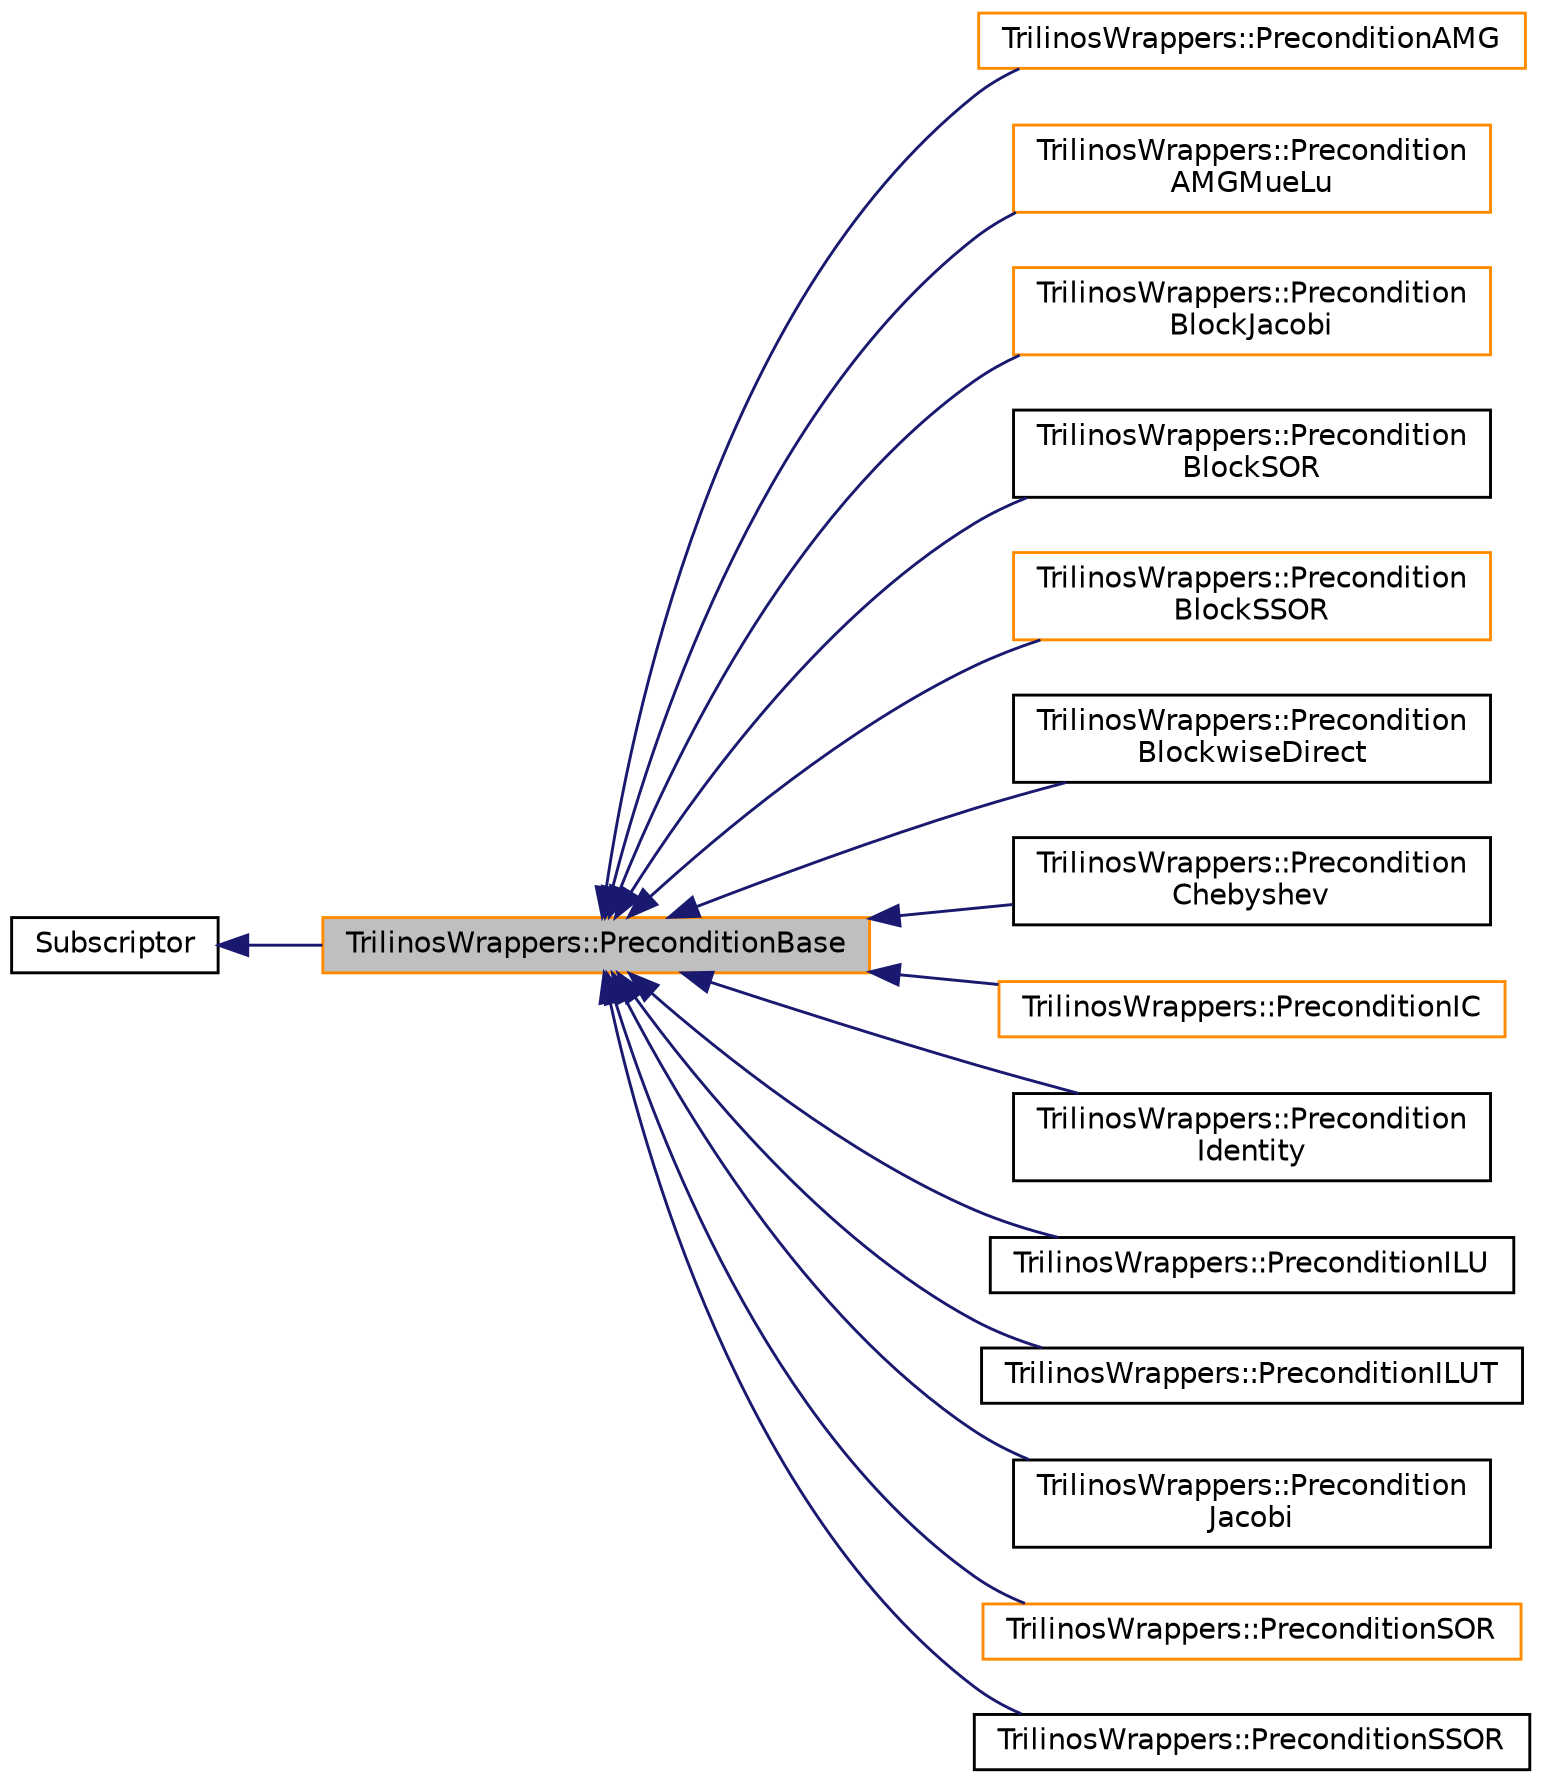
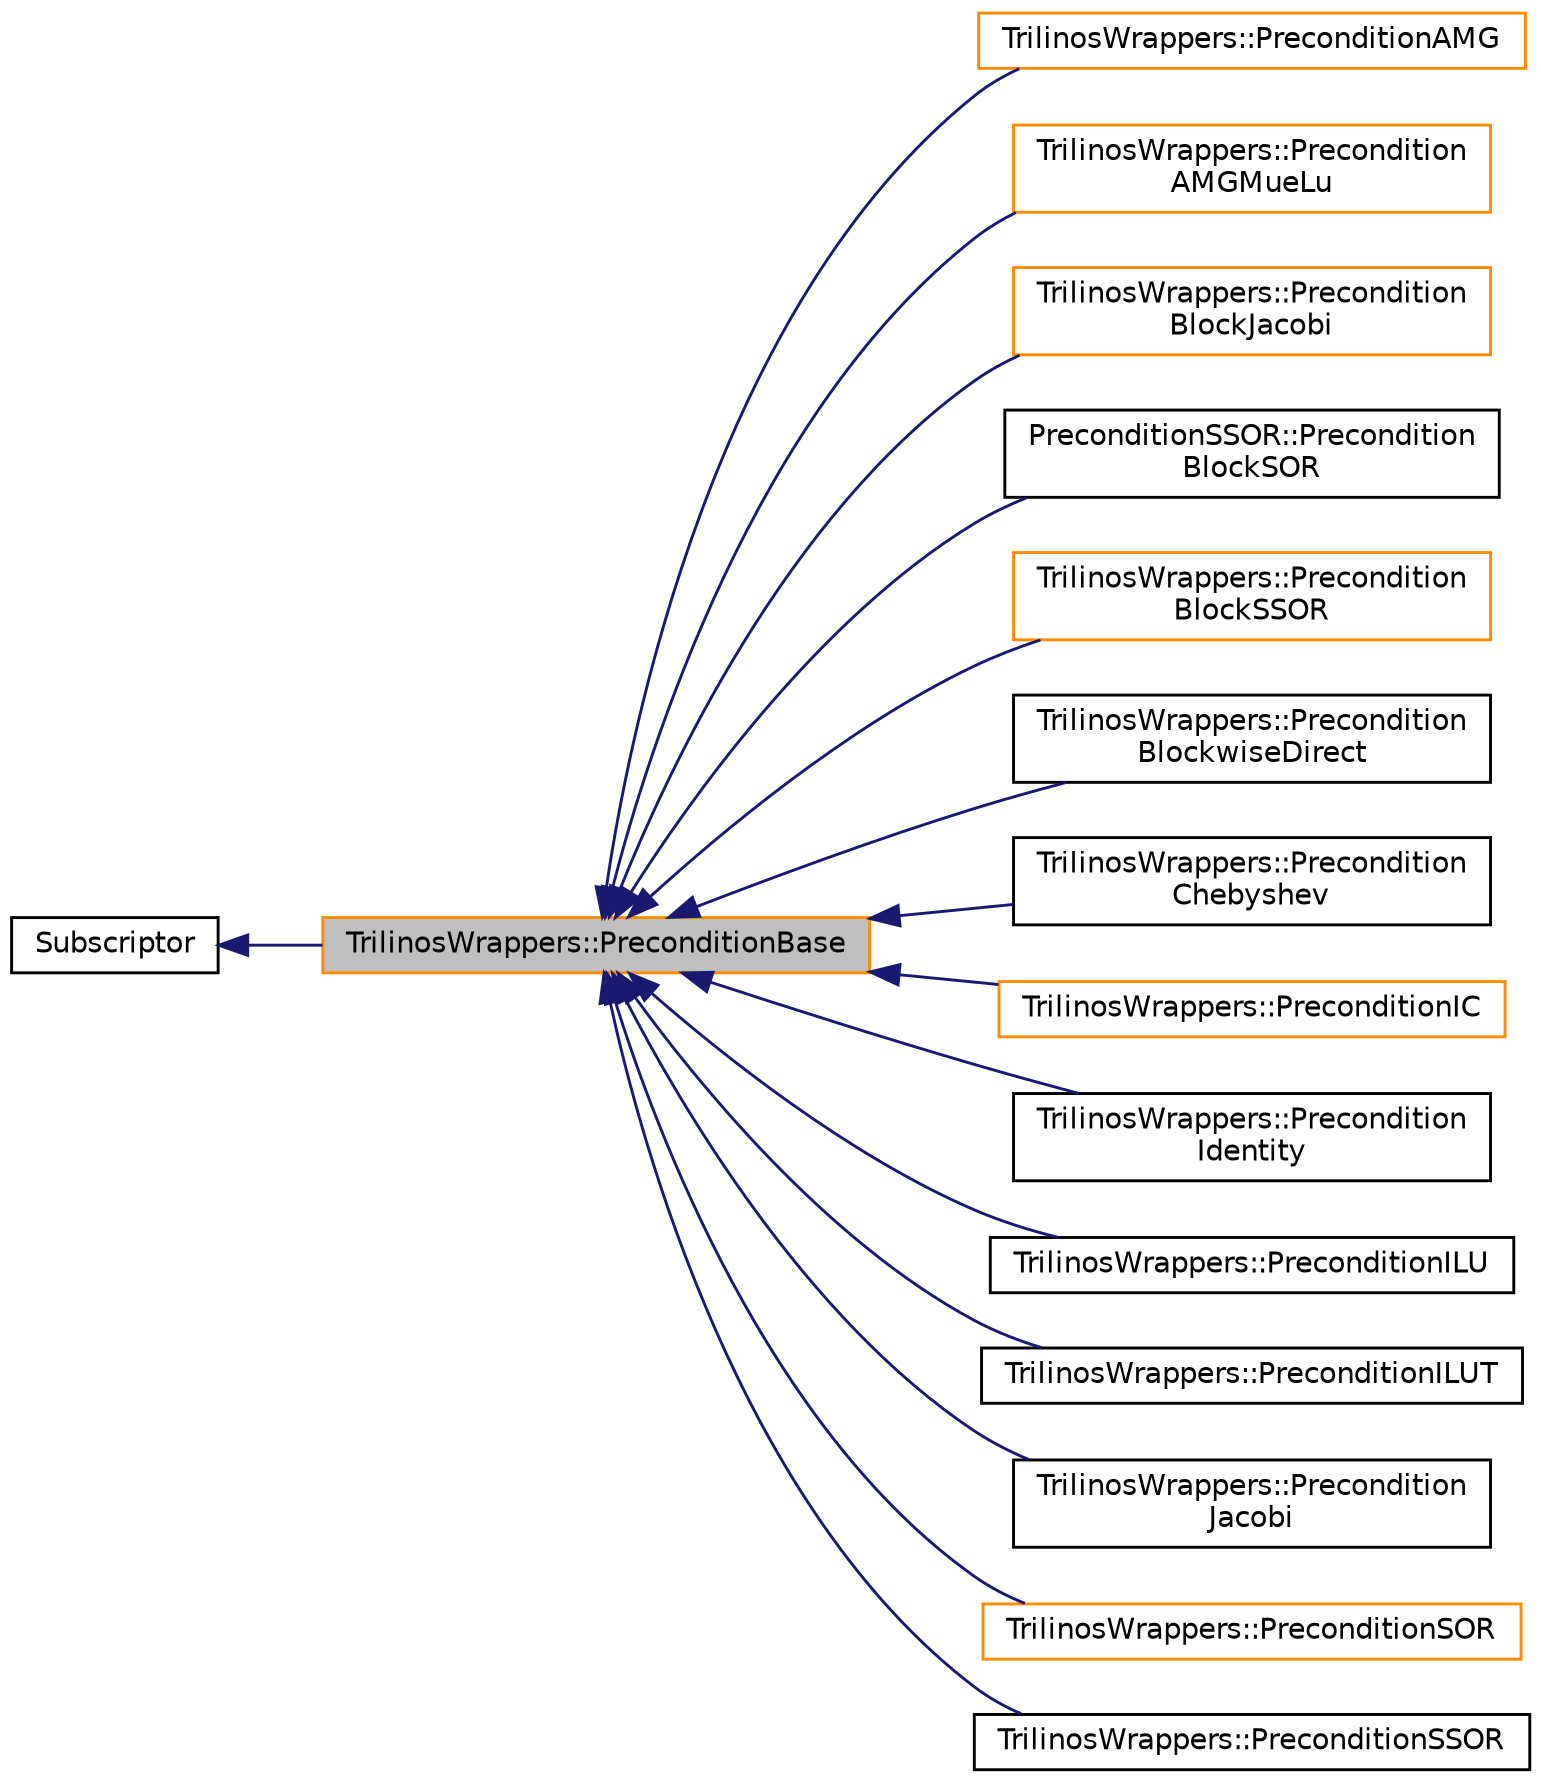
(1252, 454) -> (1252, 454)
